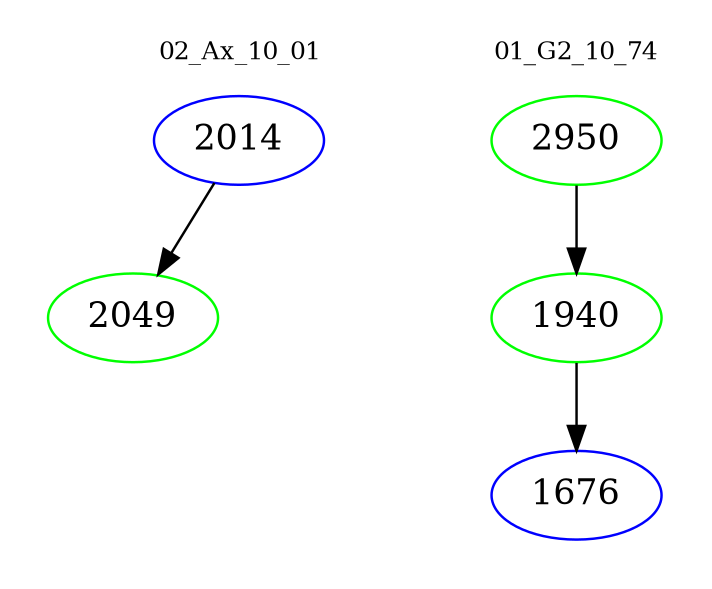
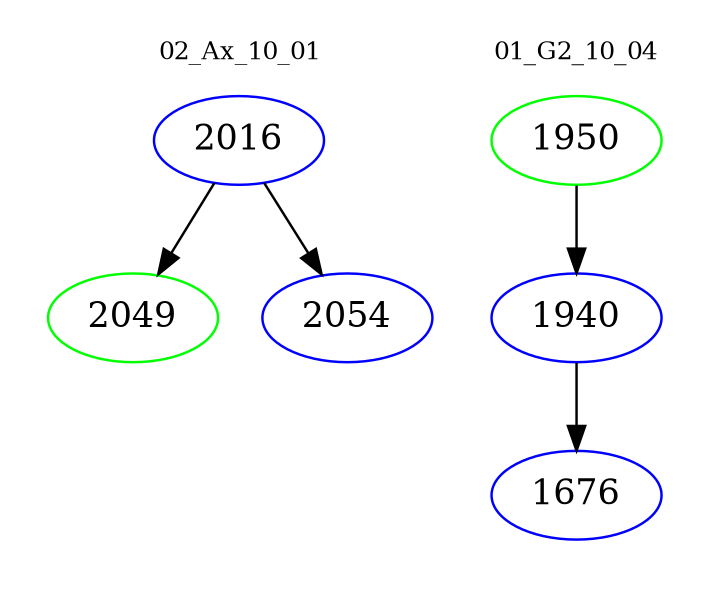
(577, 53) -> (577, 53)
(239, 140) -> (239, 140)
(577, 140) -> (577, 140)
none -> (347, 318)
(577, 318) -> (577, 318)
